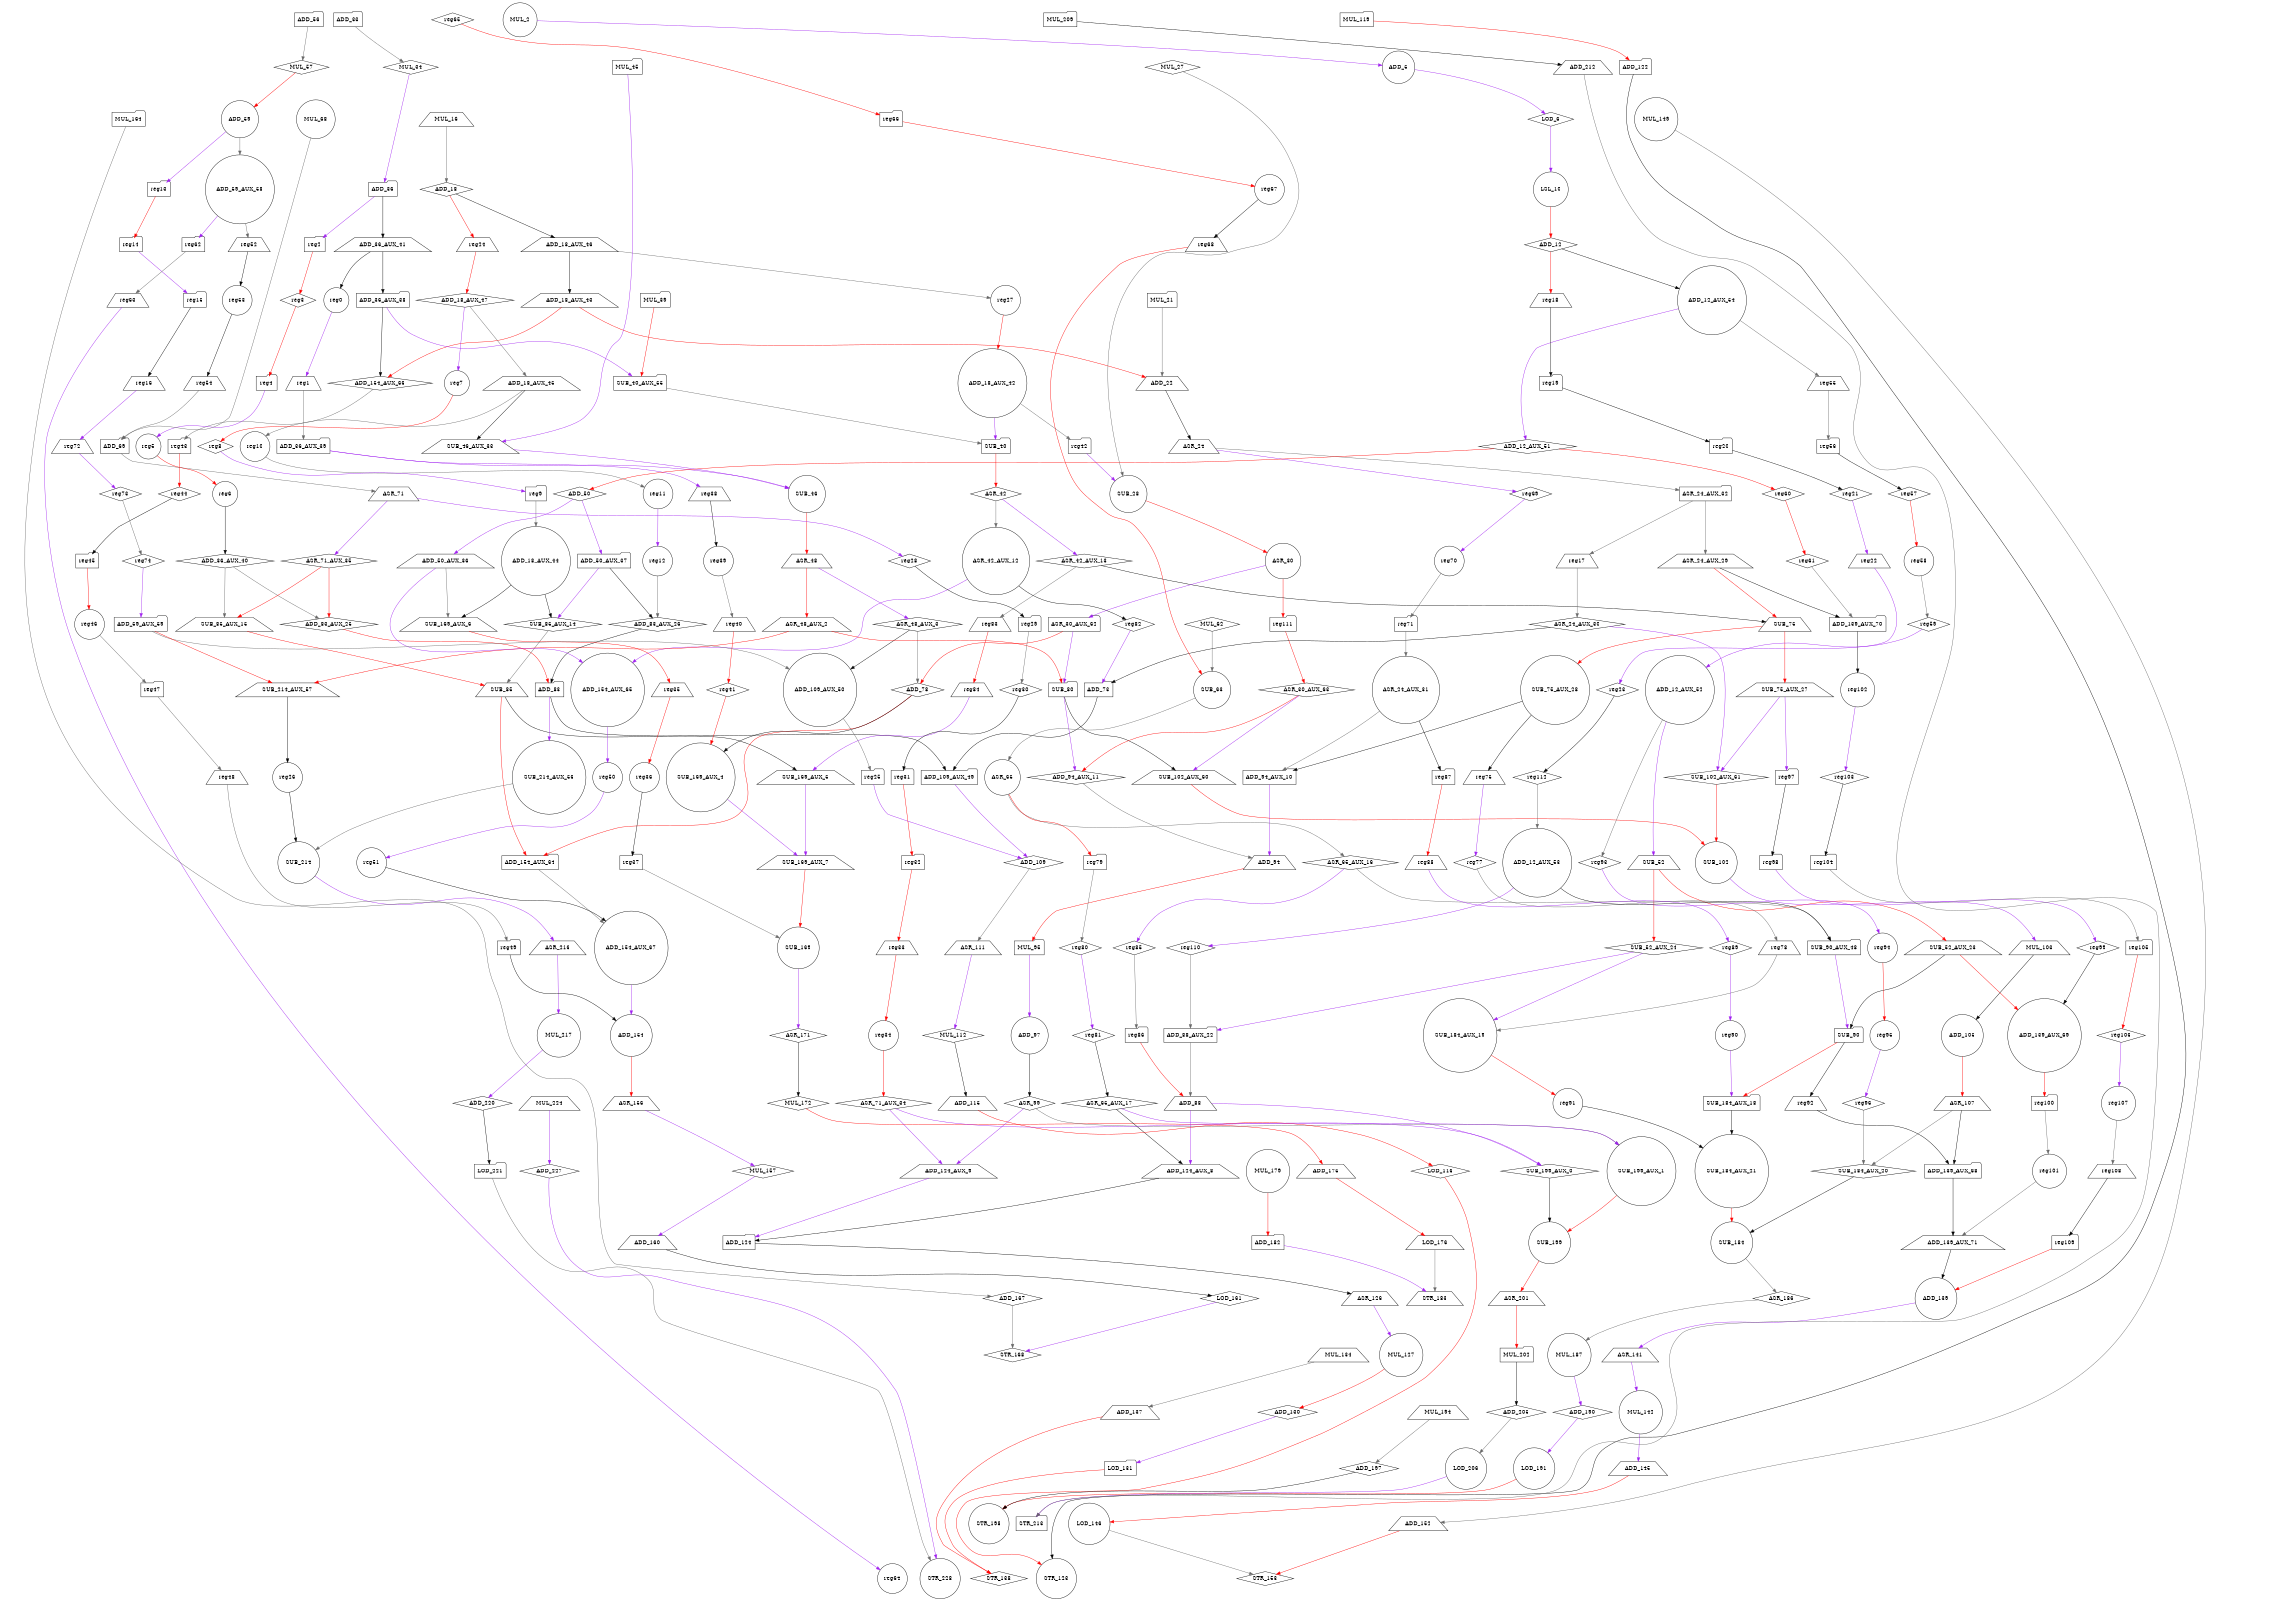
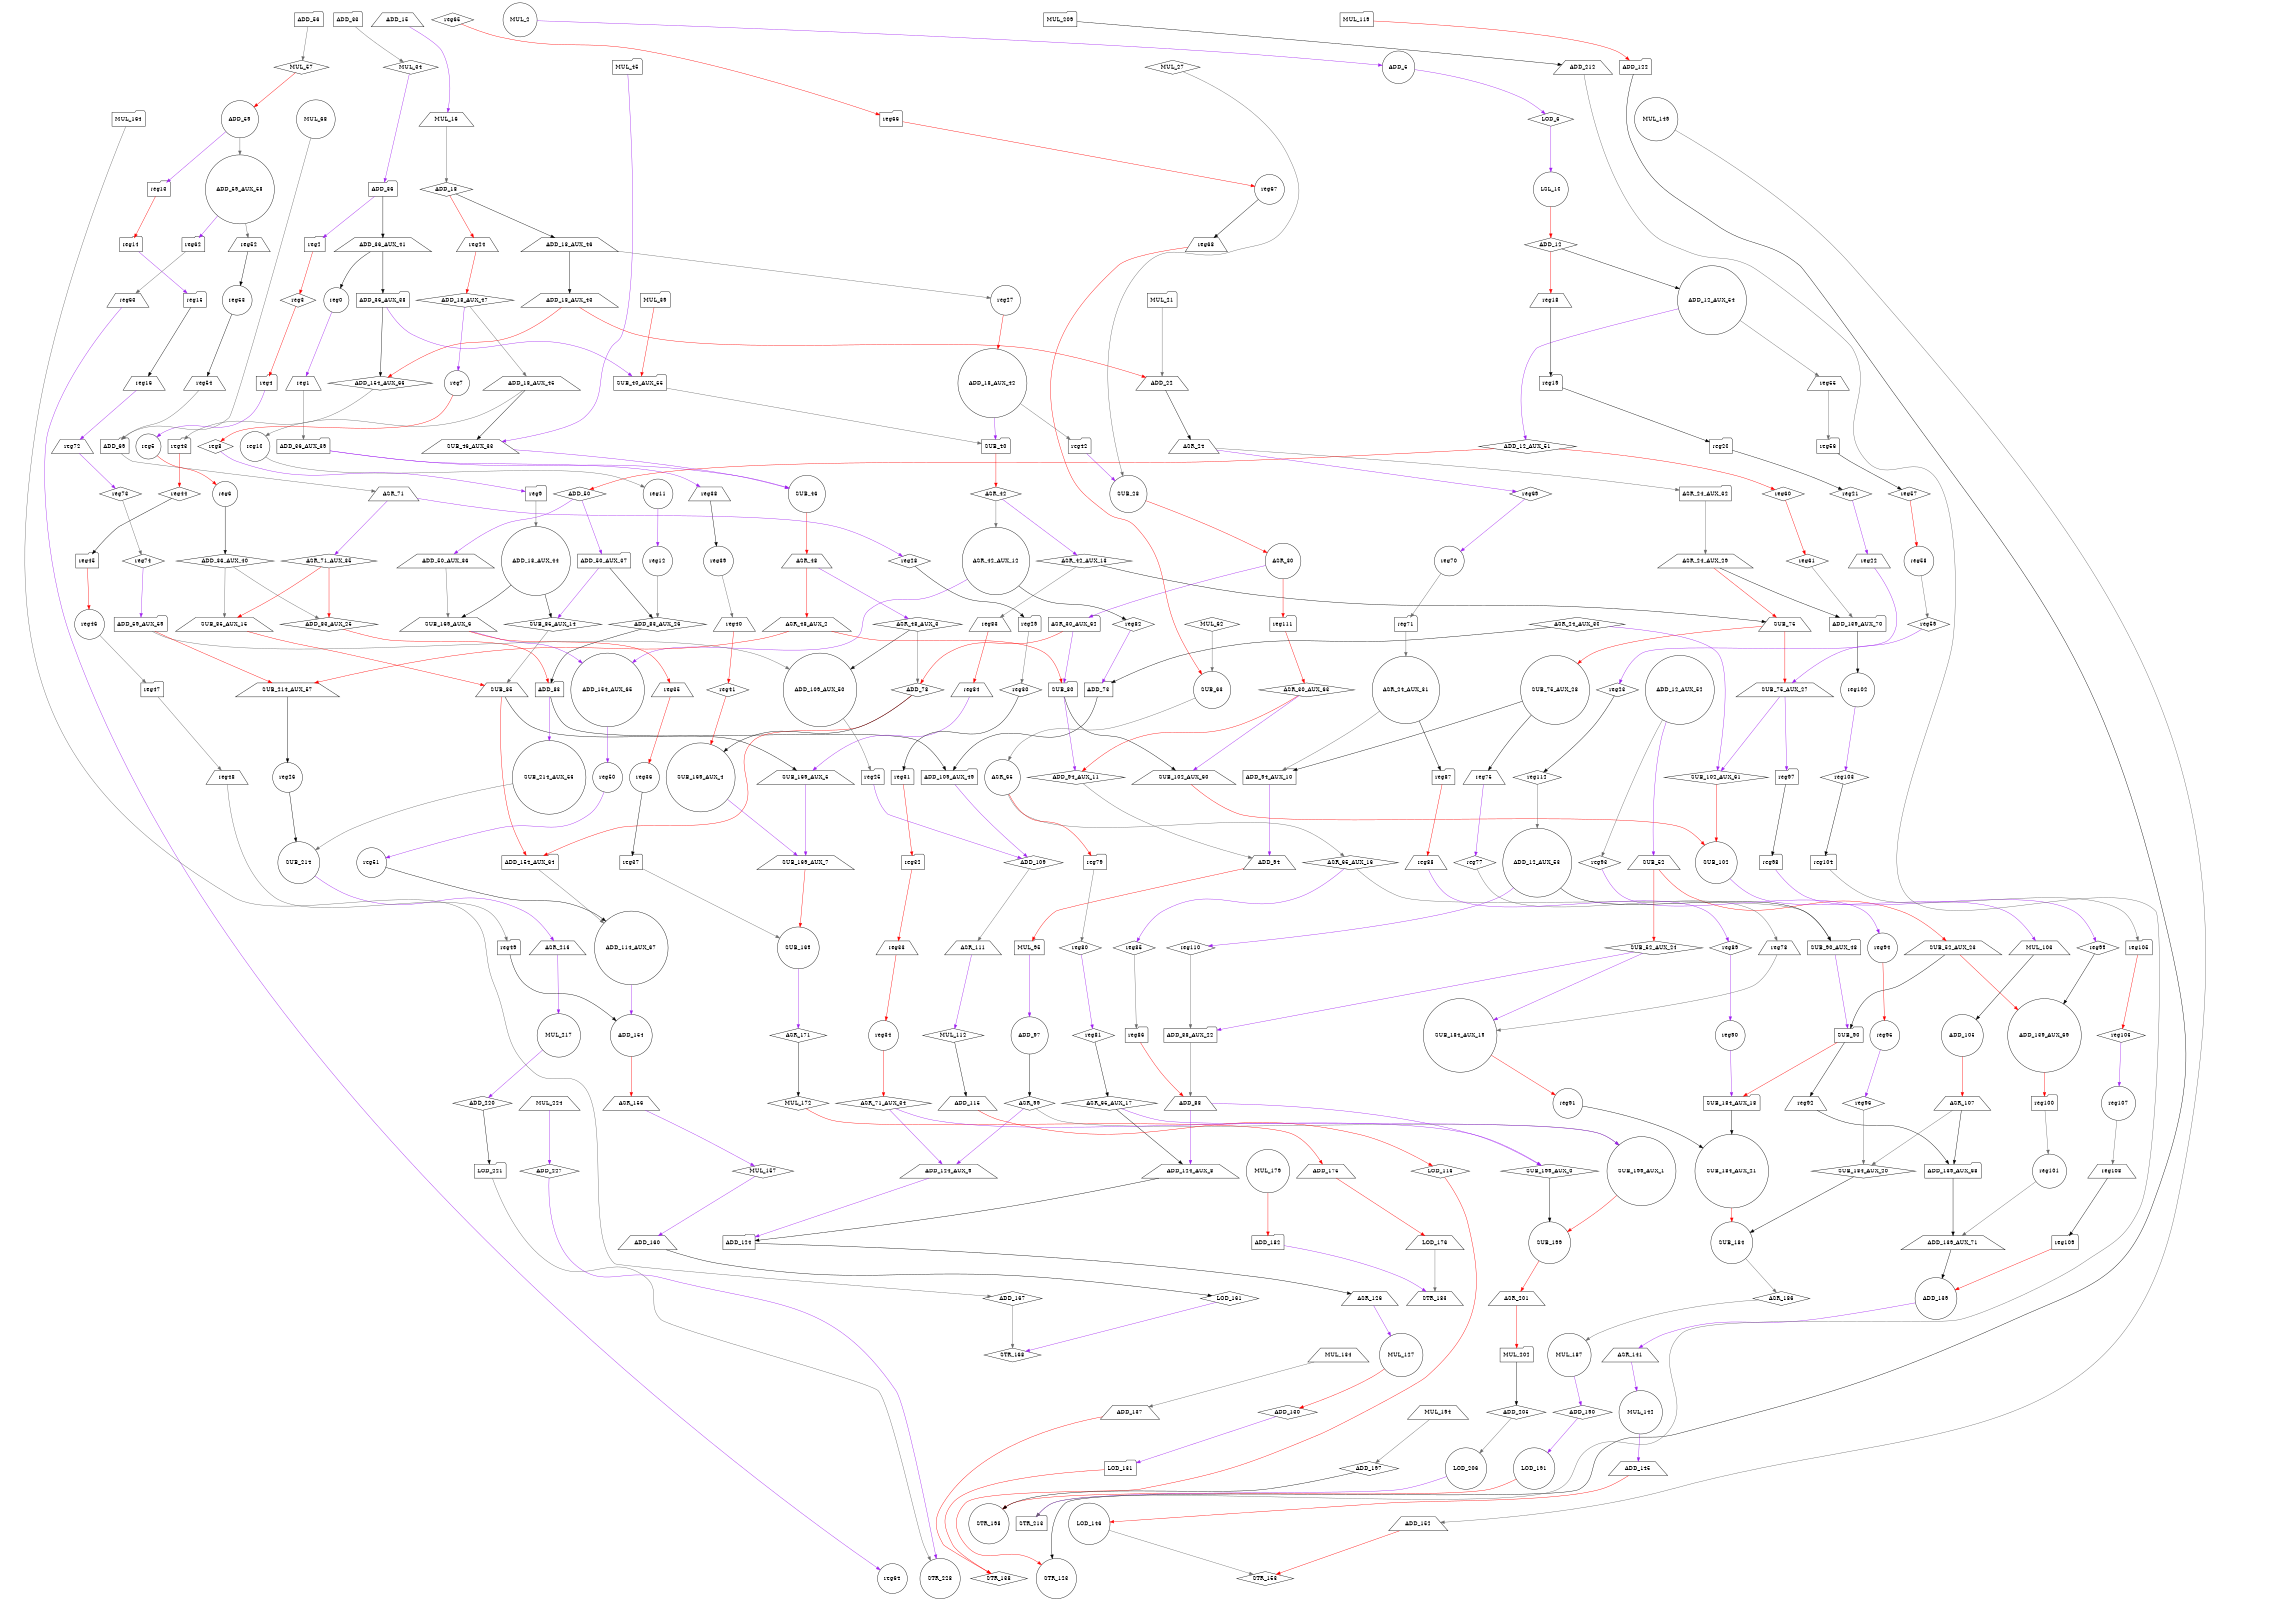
none -> (398, 20)
(1577, 561) -> none
(1815, 645) -> (1842, 651)
(442, 652) -> (543, 645)
(631, 948) -> (631, 948)
